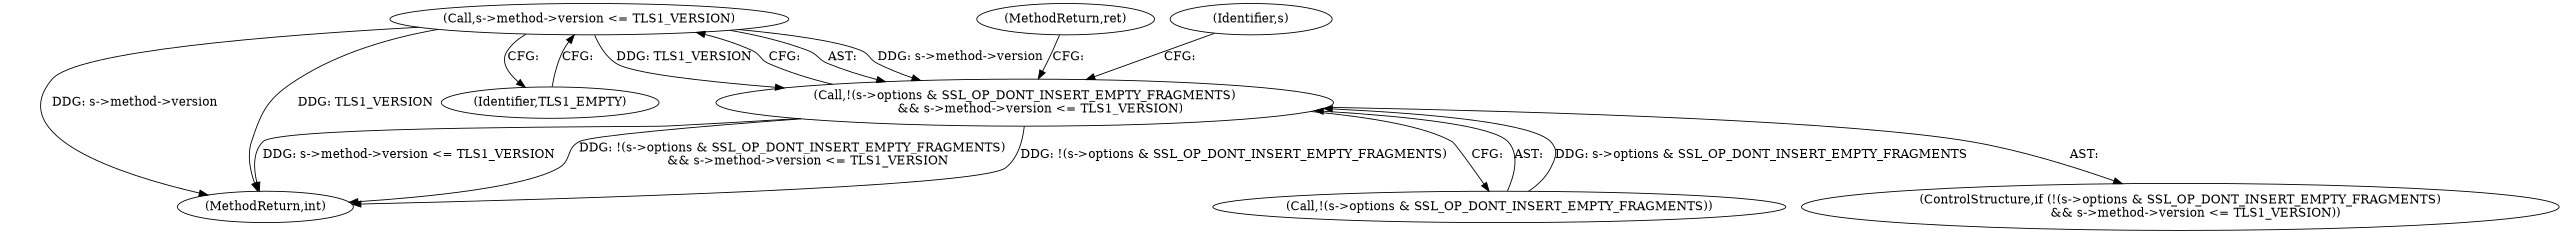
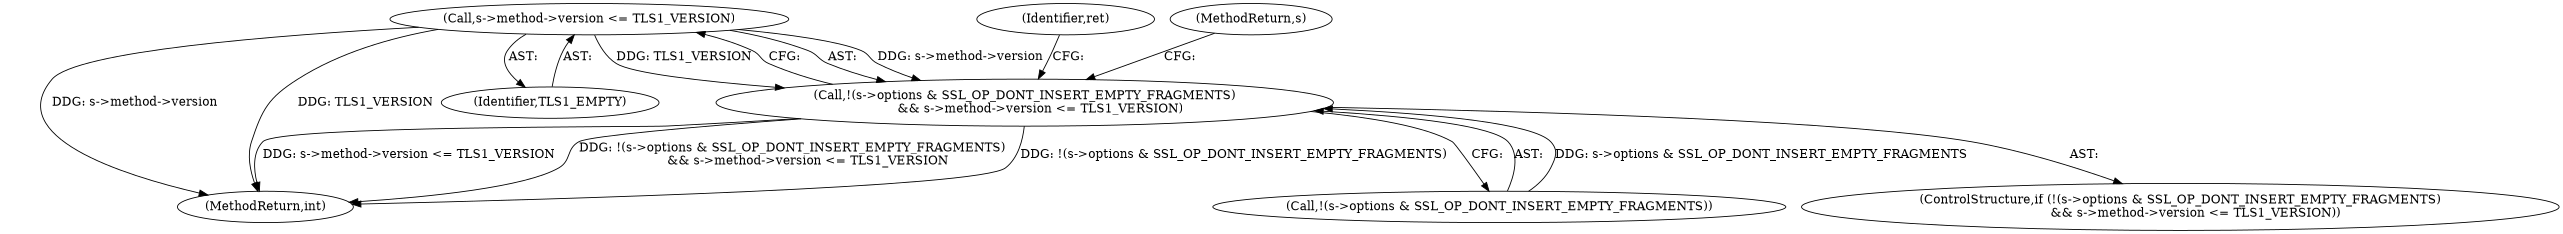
(1066, 19) -> (1066, 19)
(1251, 19) -> (1251, 19)
(525, 57) -> (525, 57)
(580, 57) -> (580, 57)
